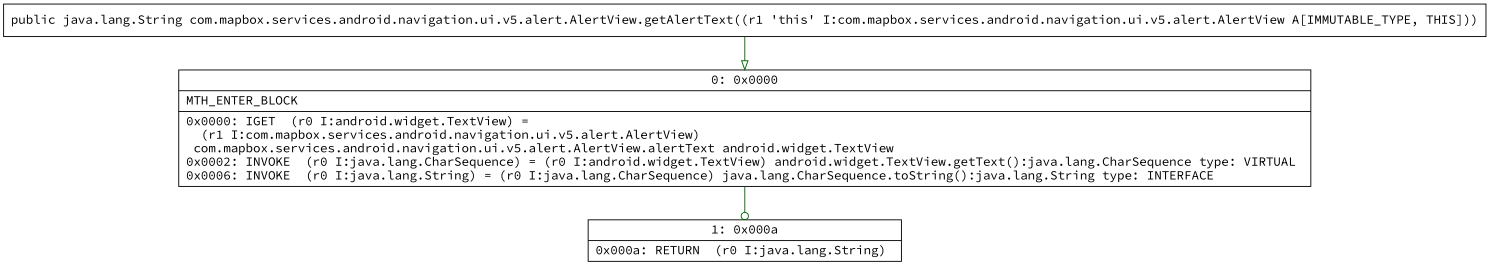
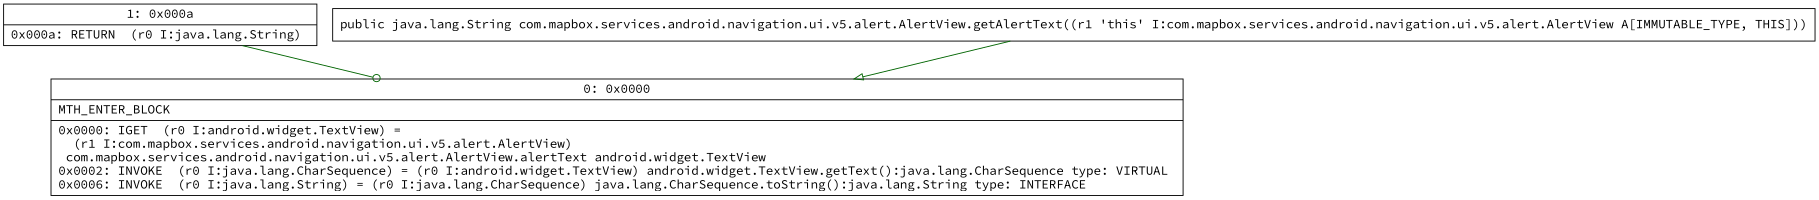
(745, 199) -> (308, 61)
